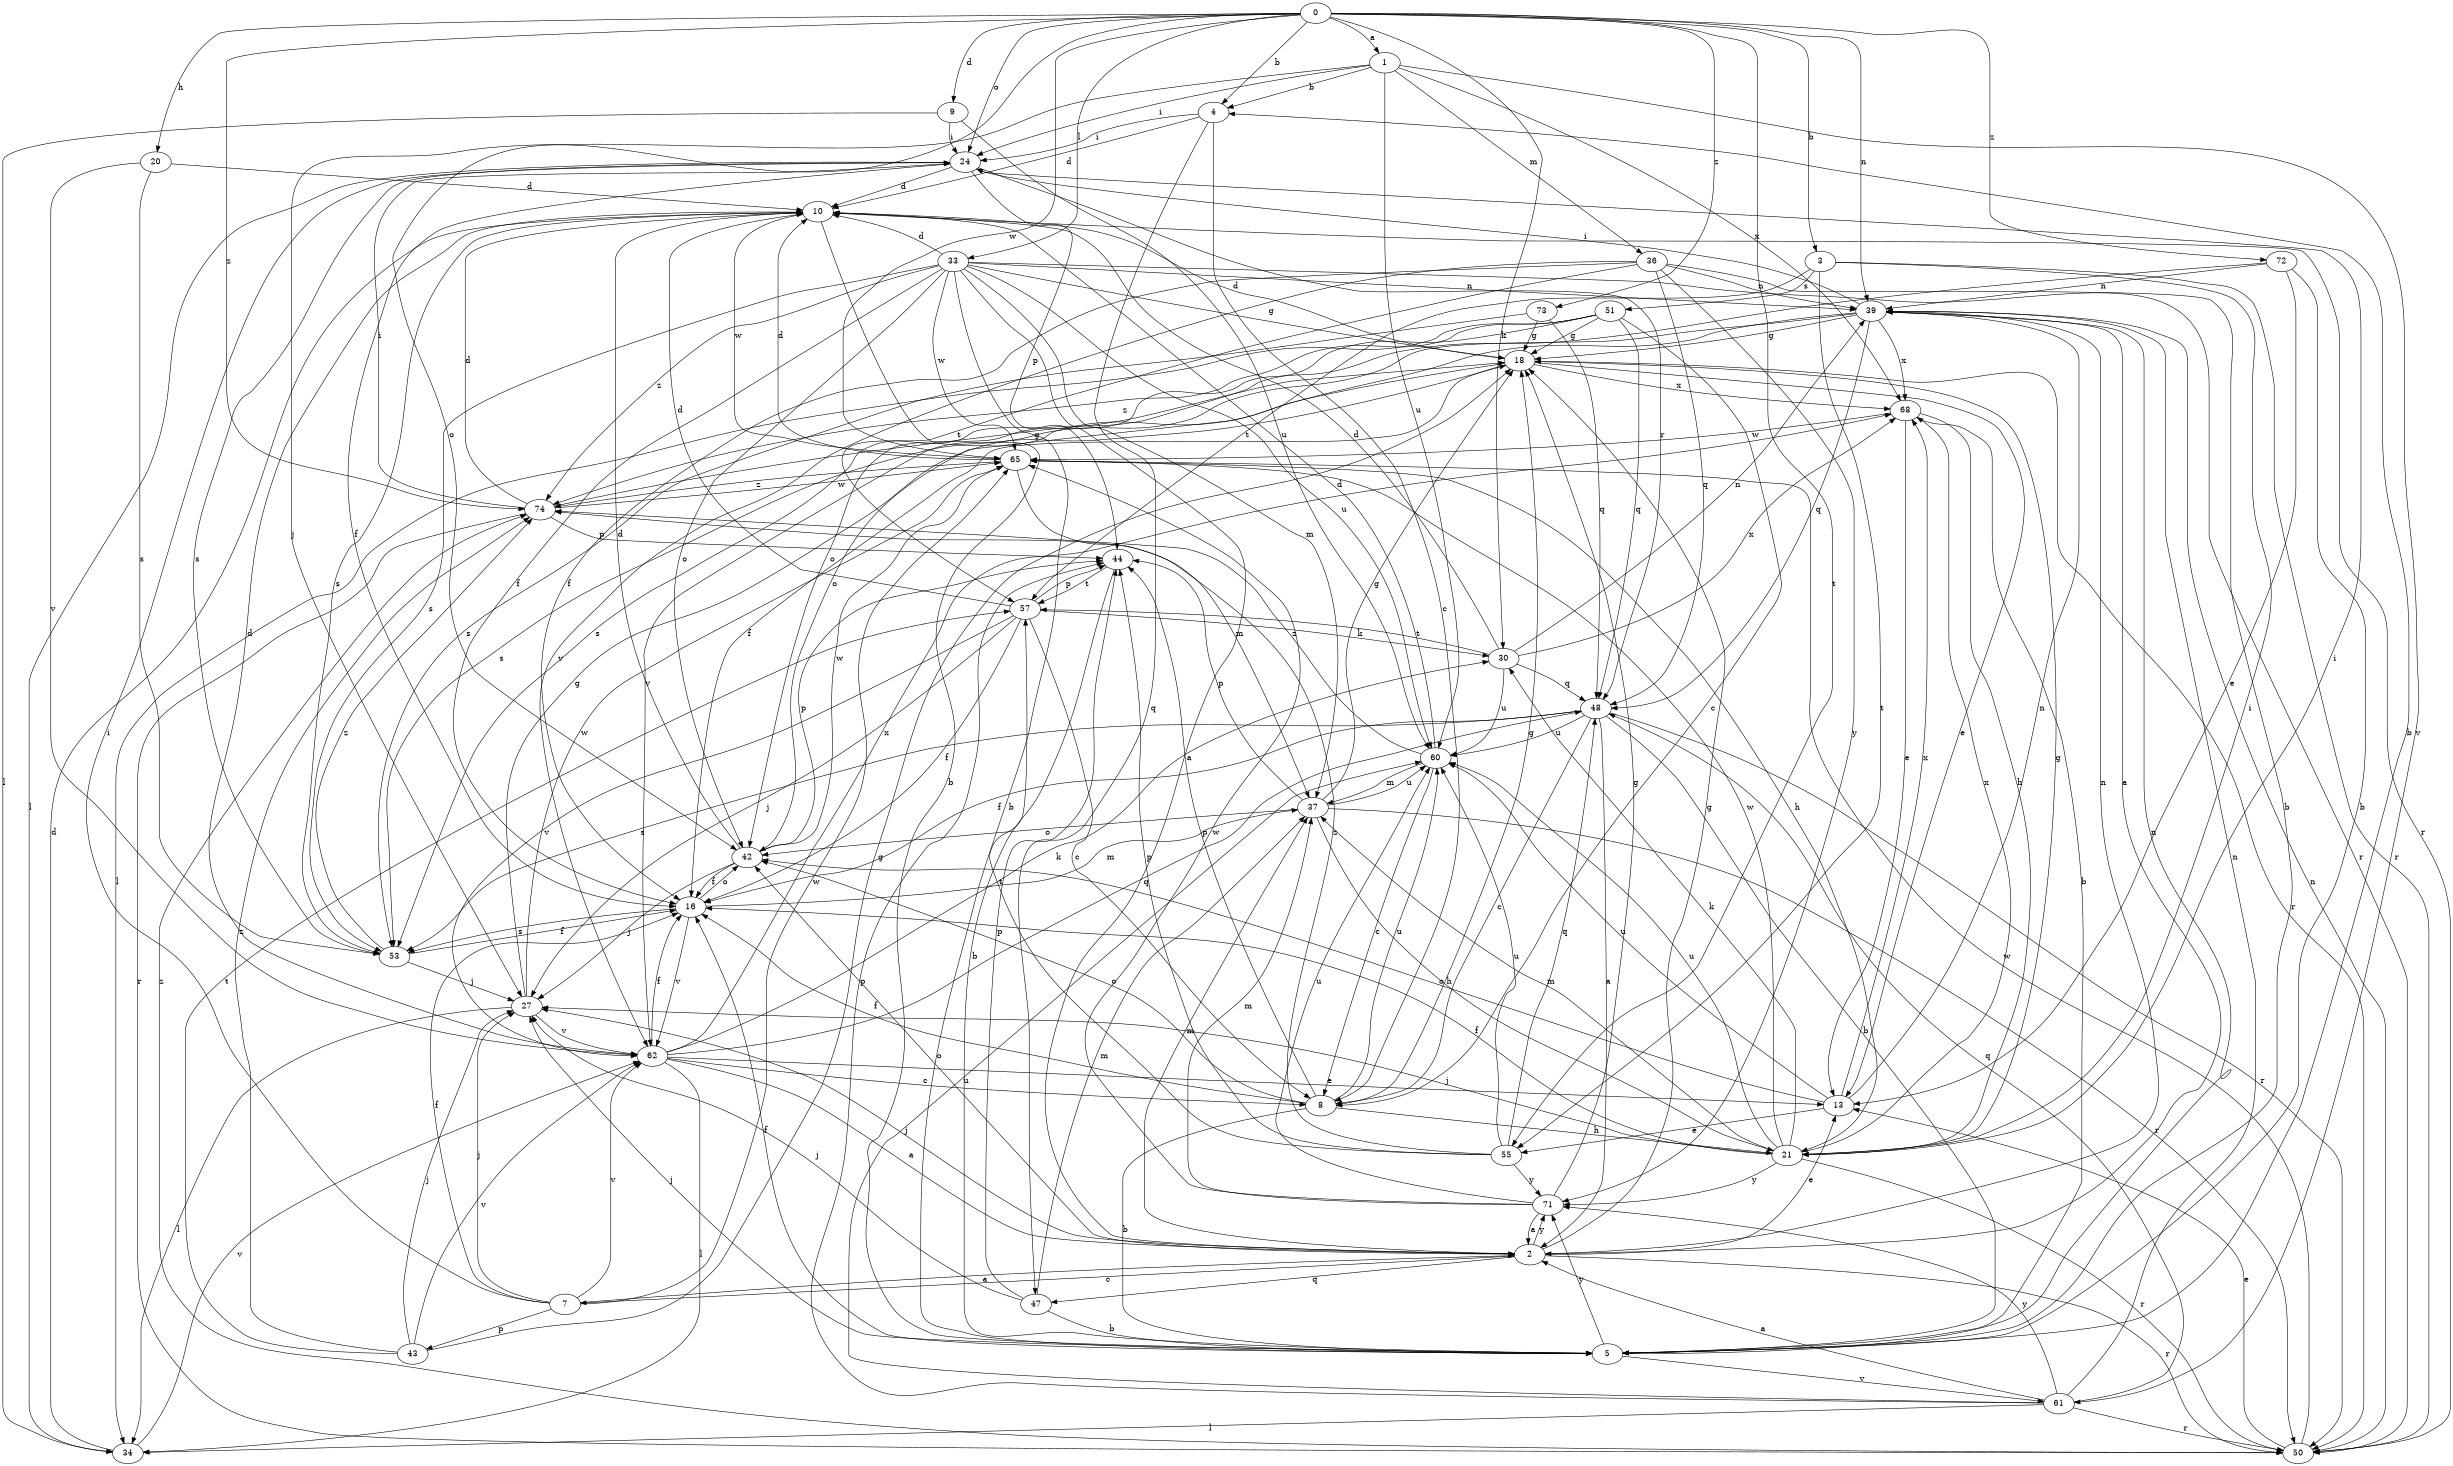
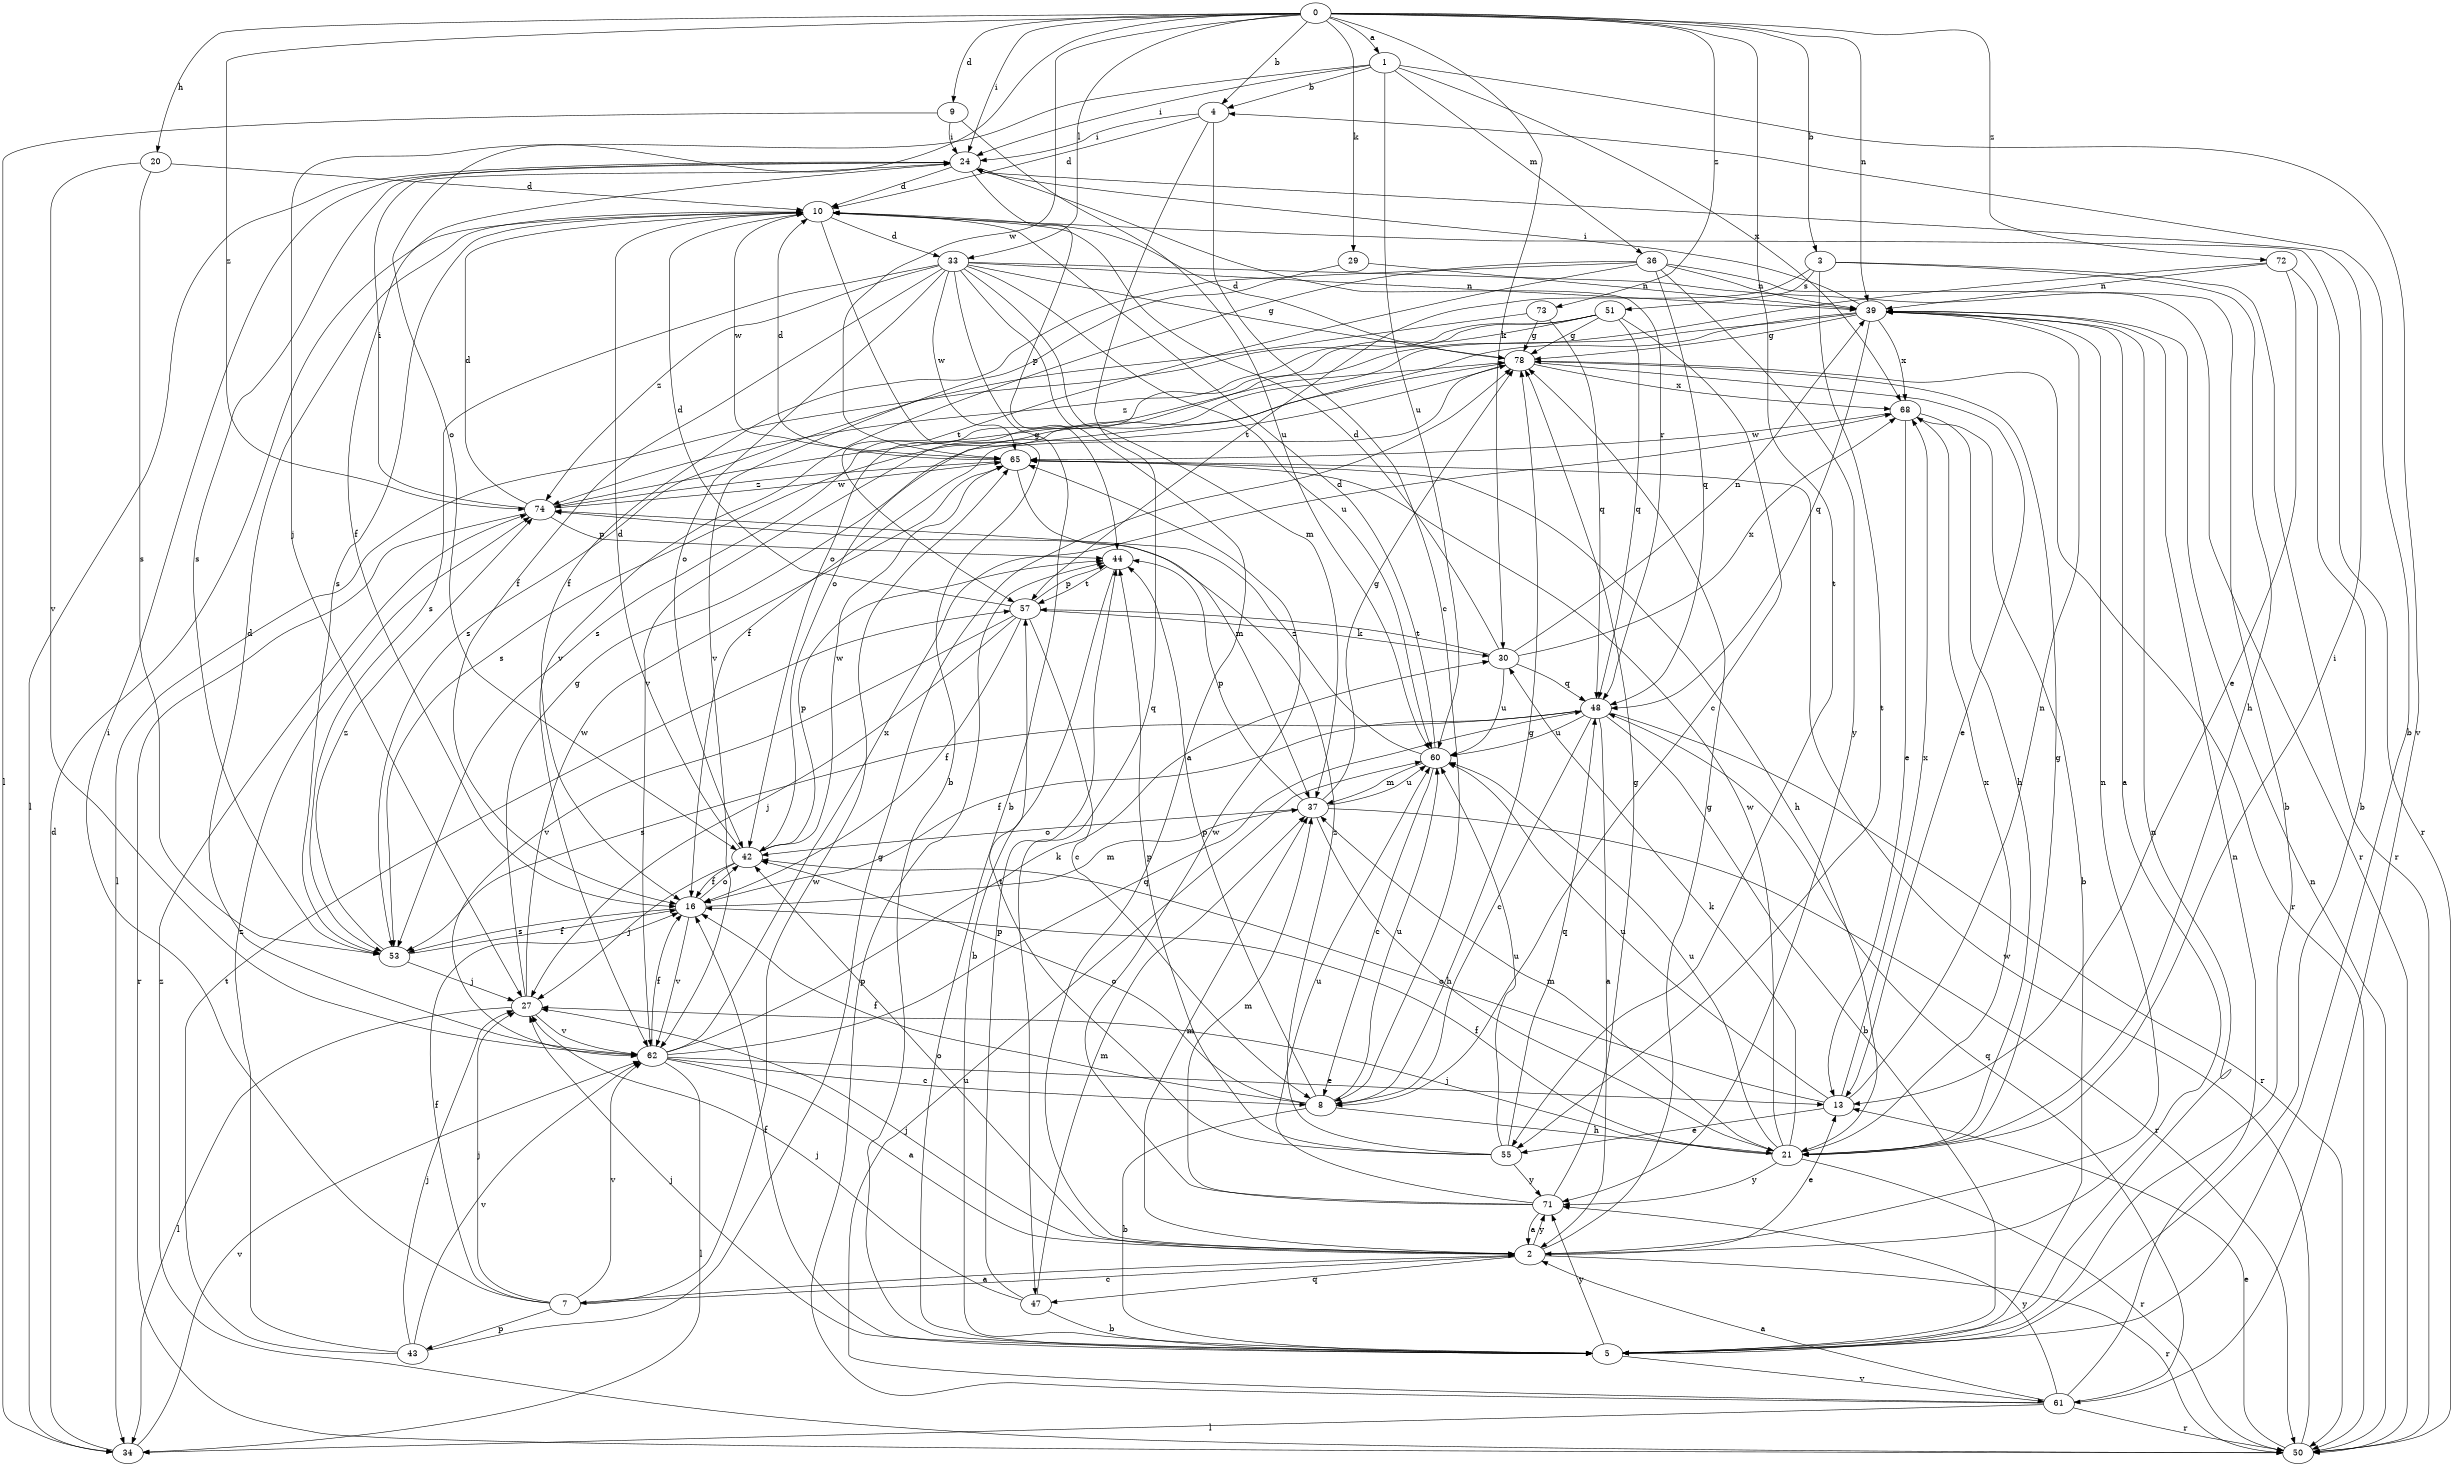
(996, 88) -> (996, 88)
(892, 230) -> (882, 237)
none -> (1353, 261)
(1520, 361) -> (1520, 361)
(2250, 708) -> (2250, 708)
